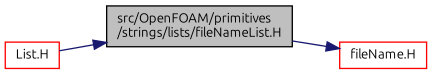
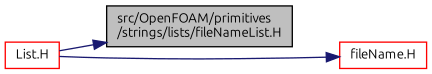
(309, 44) -> (193, 59)
